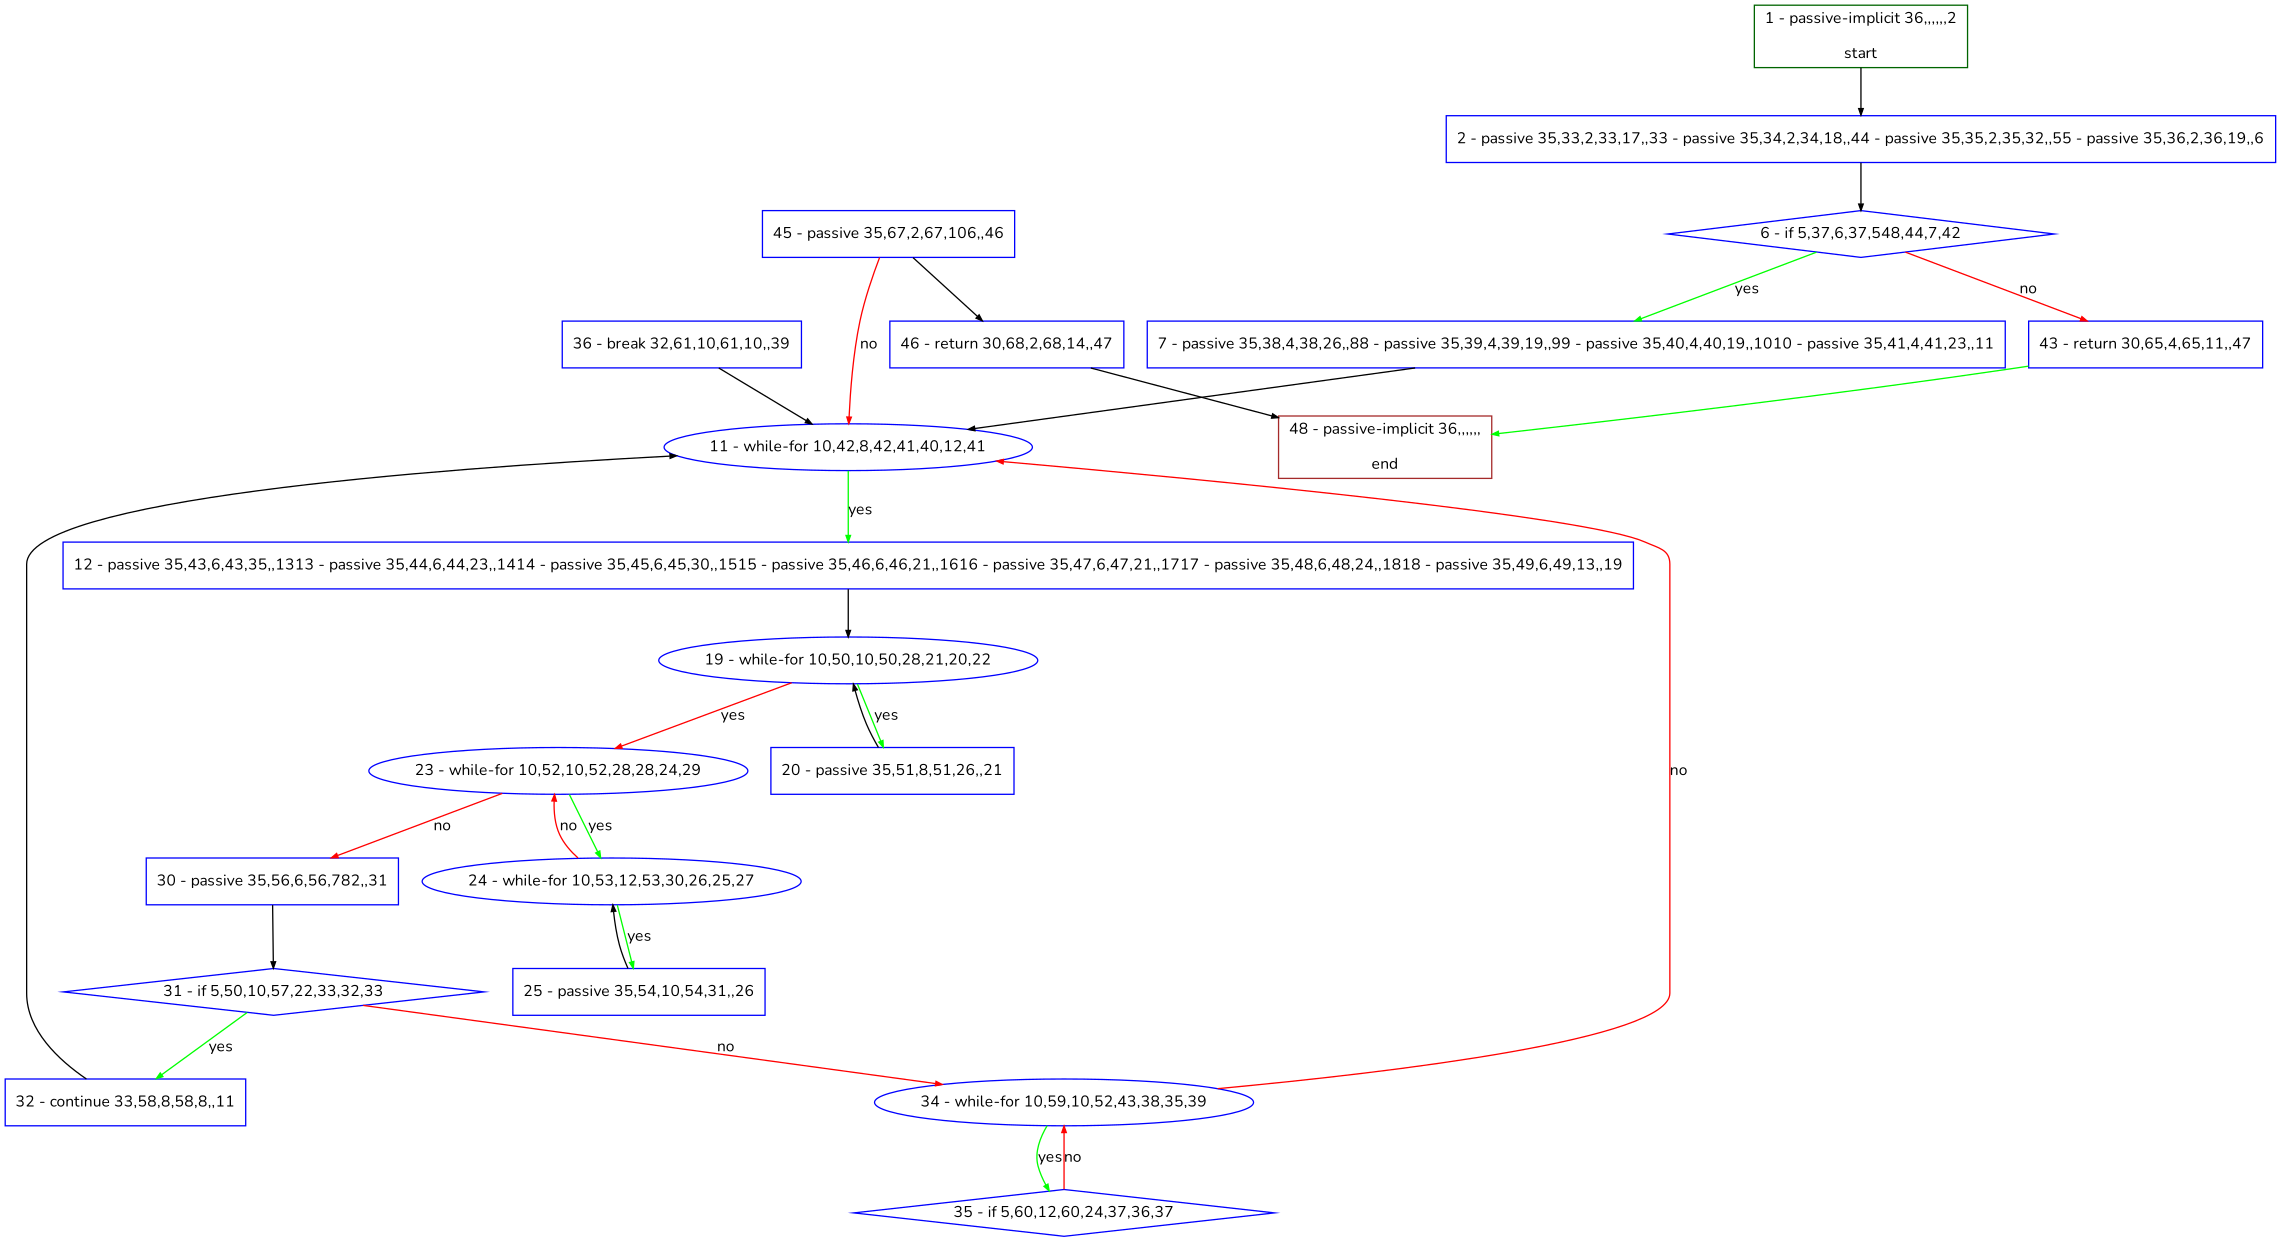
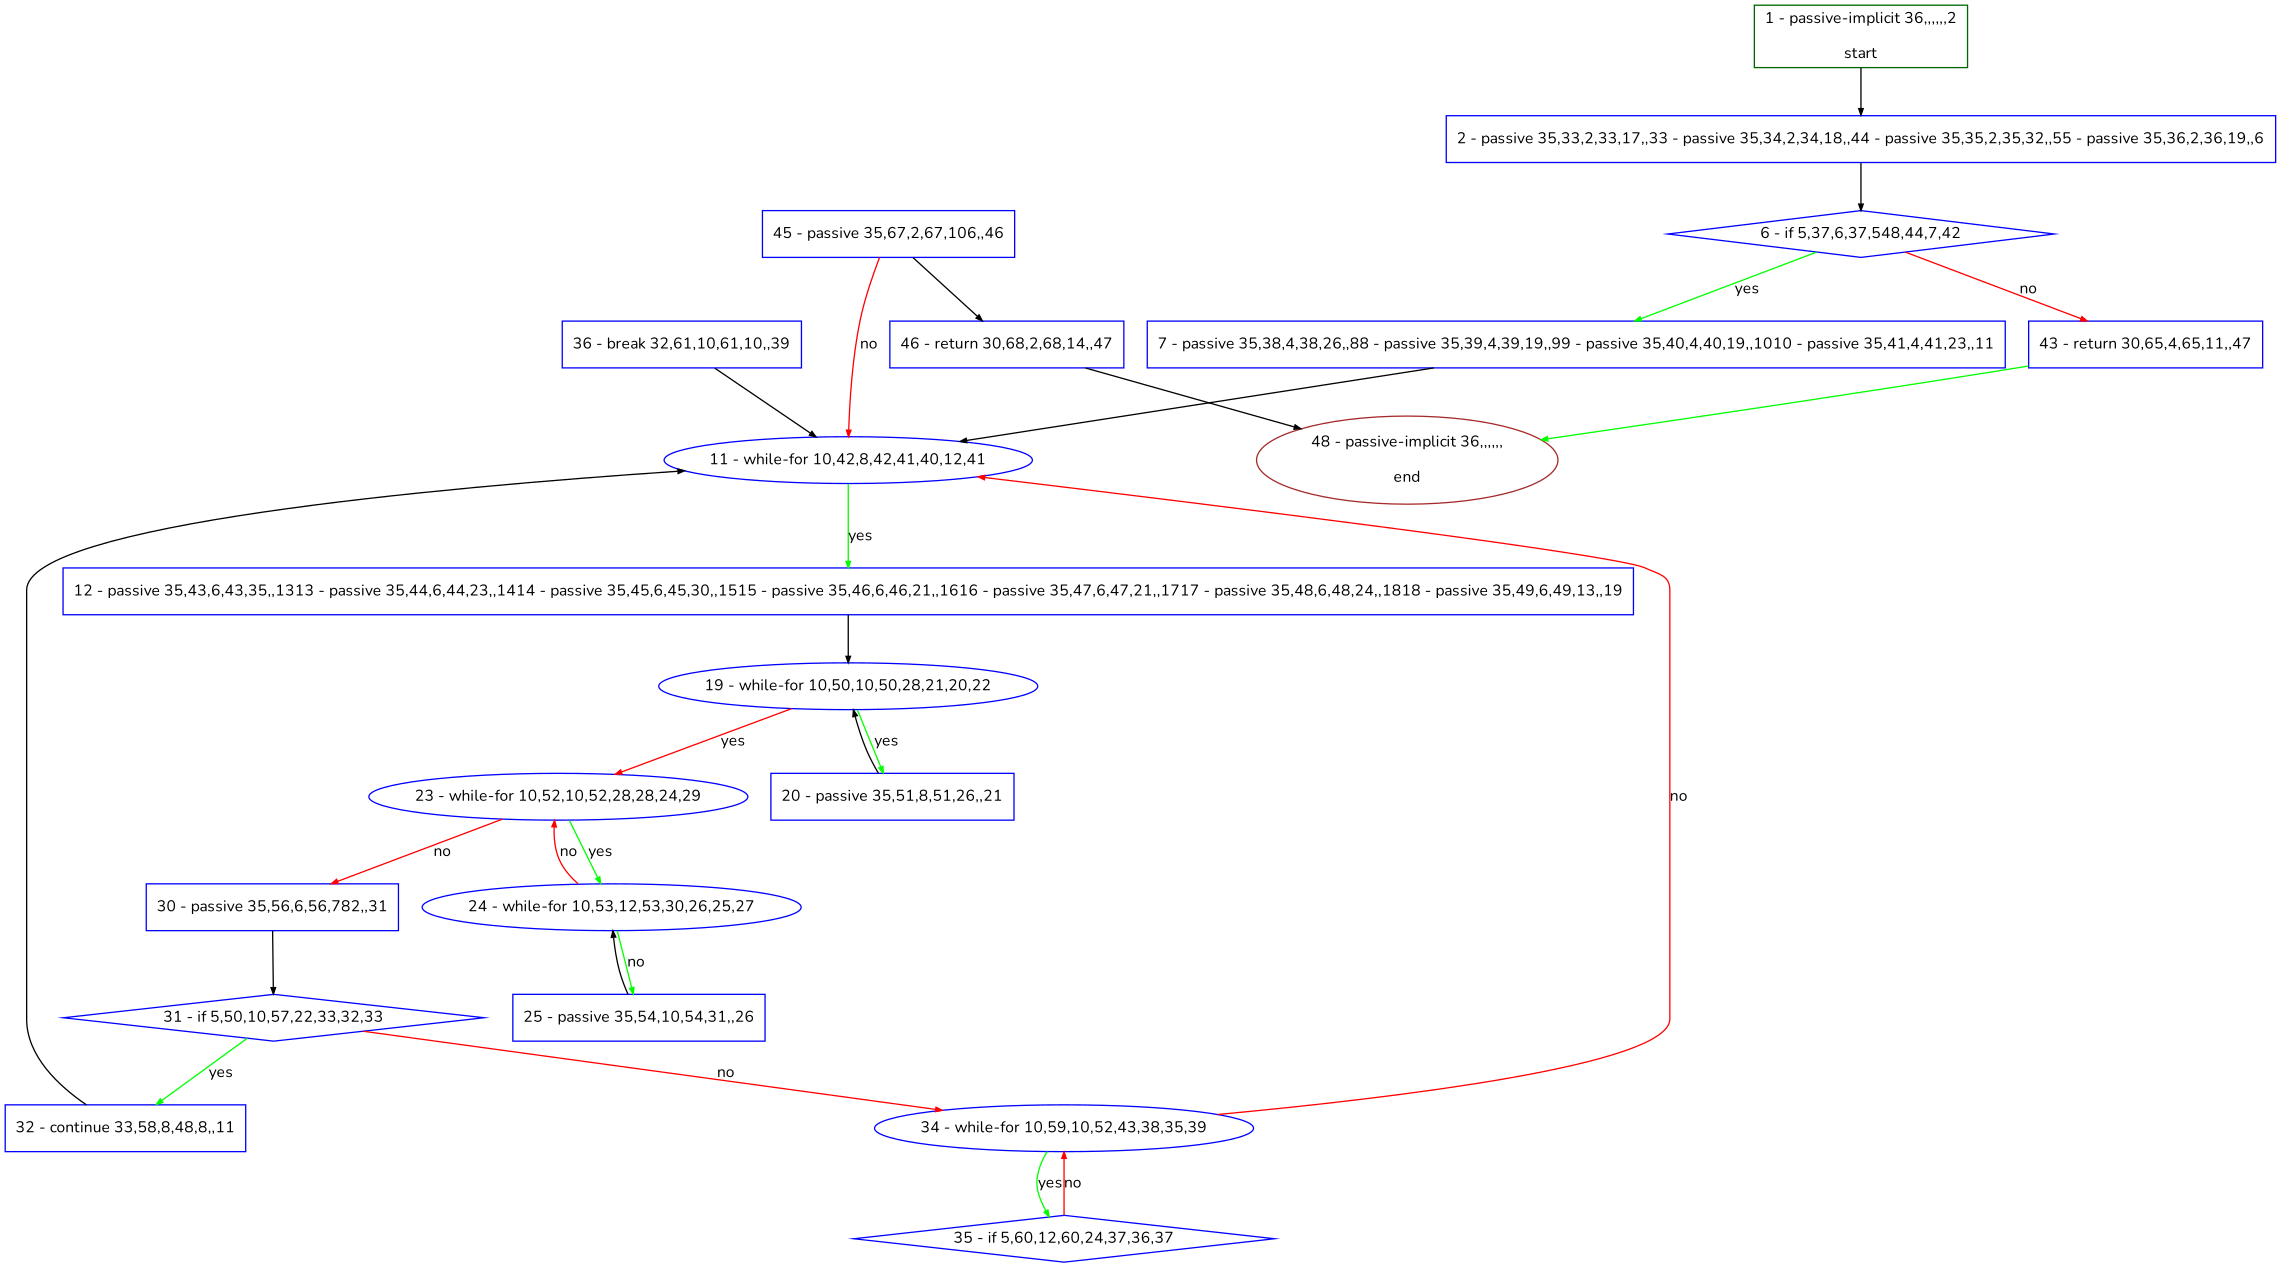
(1385, 447) -> (1407, 460)
(640, 937) -> (636, 962)
(125, 1102) -> (125, 1128)
